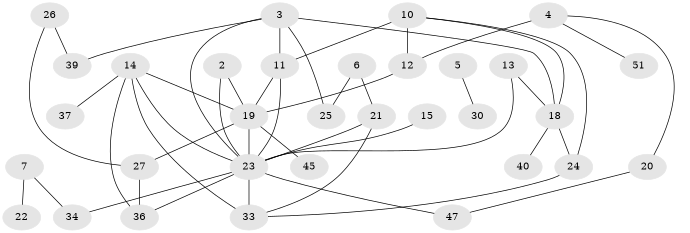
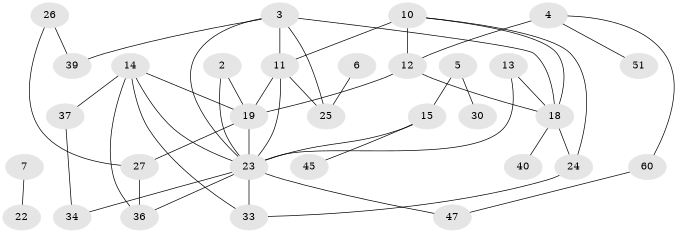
none -> (303, 91)
none -> (443, 91)
none -> (479, 95)
(377, 116) -> none
(279, 142) -> (369, 143)
(647, 167) -> (647, 167)
(48, 192) -> (69, 167)
